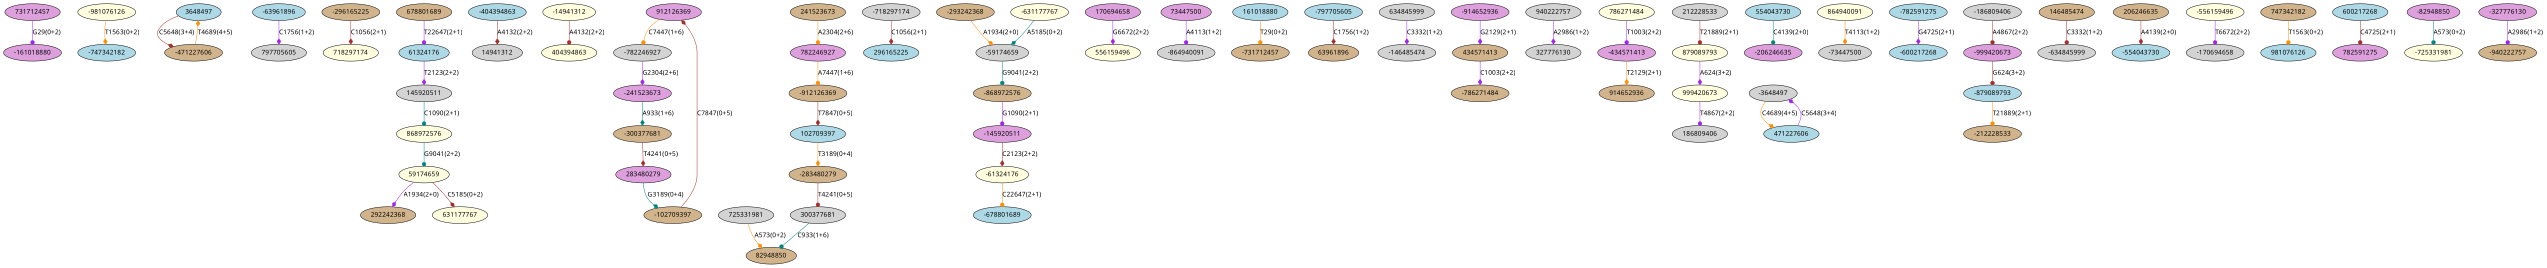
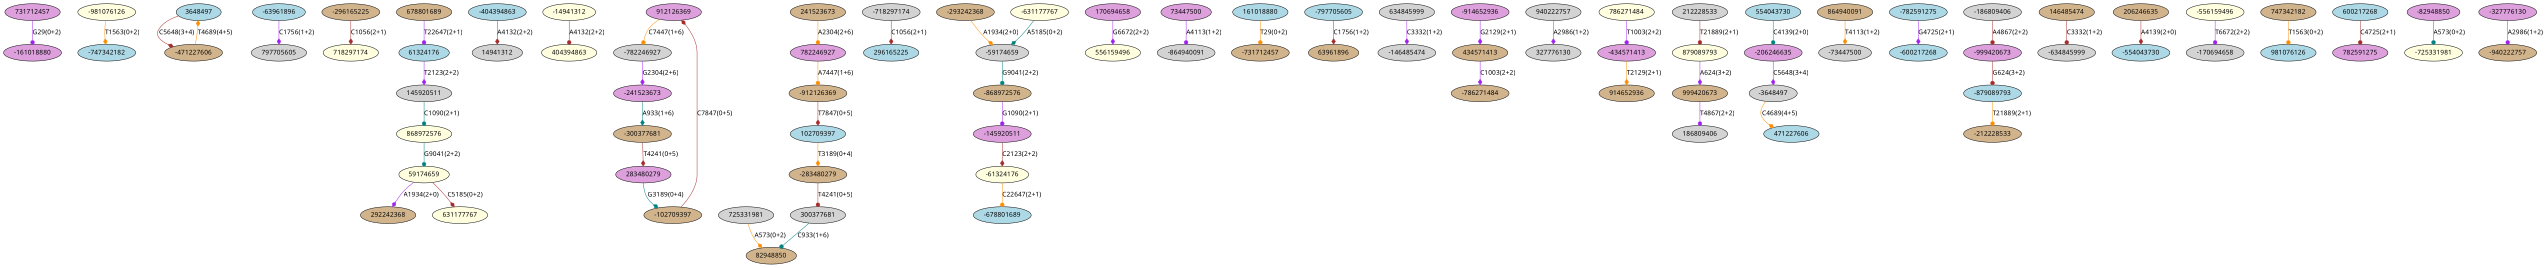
(1845, 12) -> (1845, 12)
(1700, 93) -> (1700, 93)
(1801, 113) -> (1773, 70)
